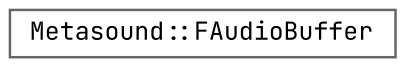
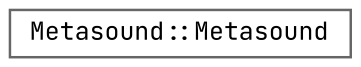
(203, 34) -> (180, 34)
